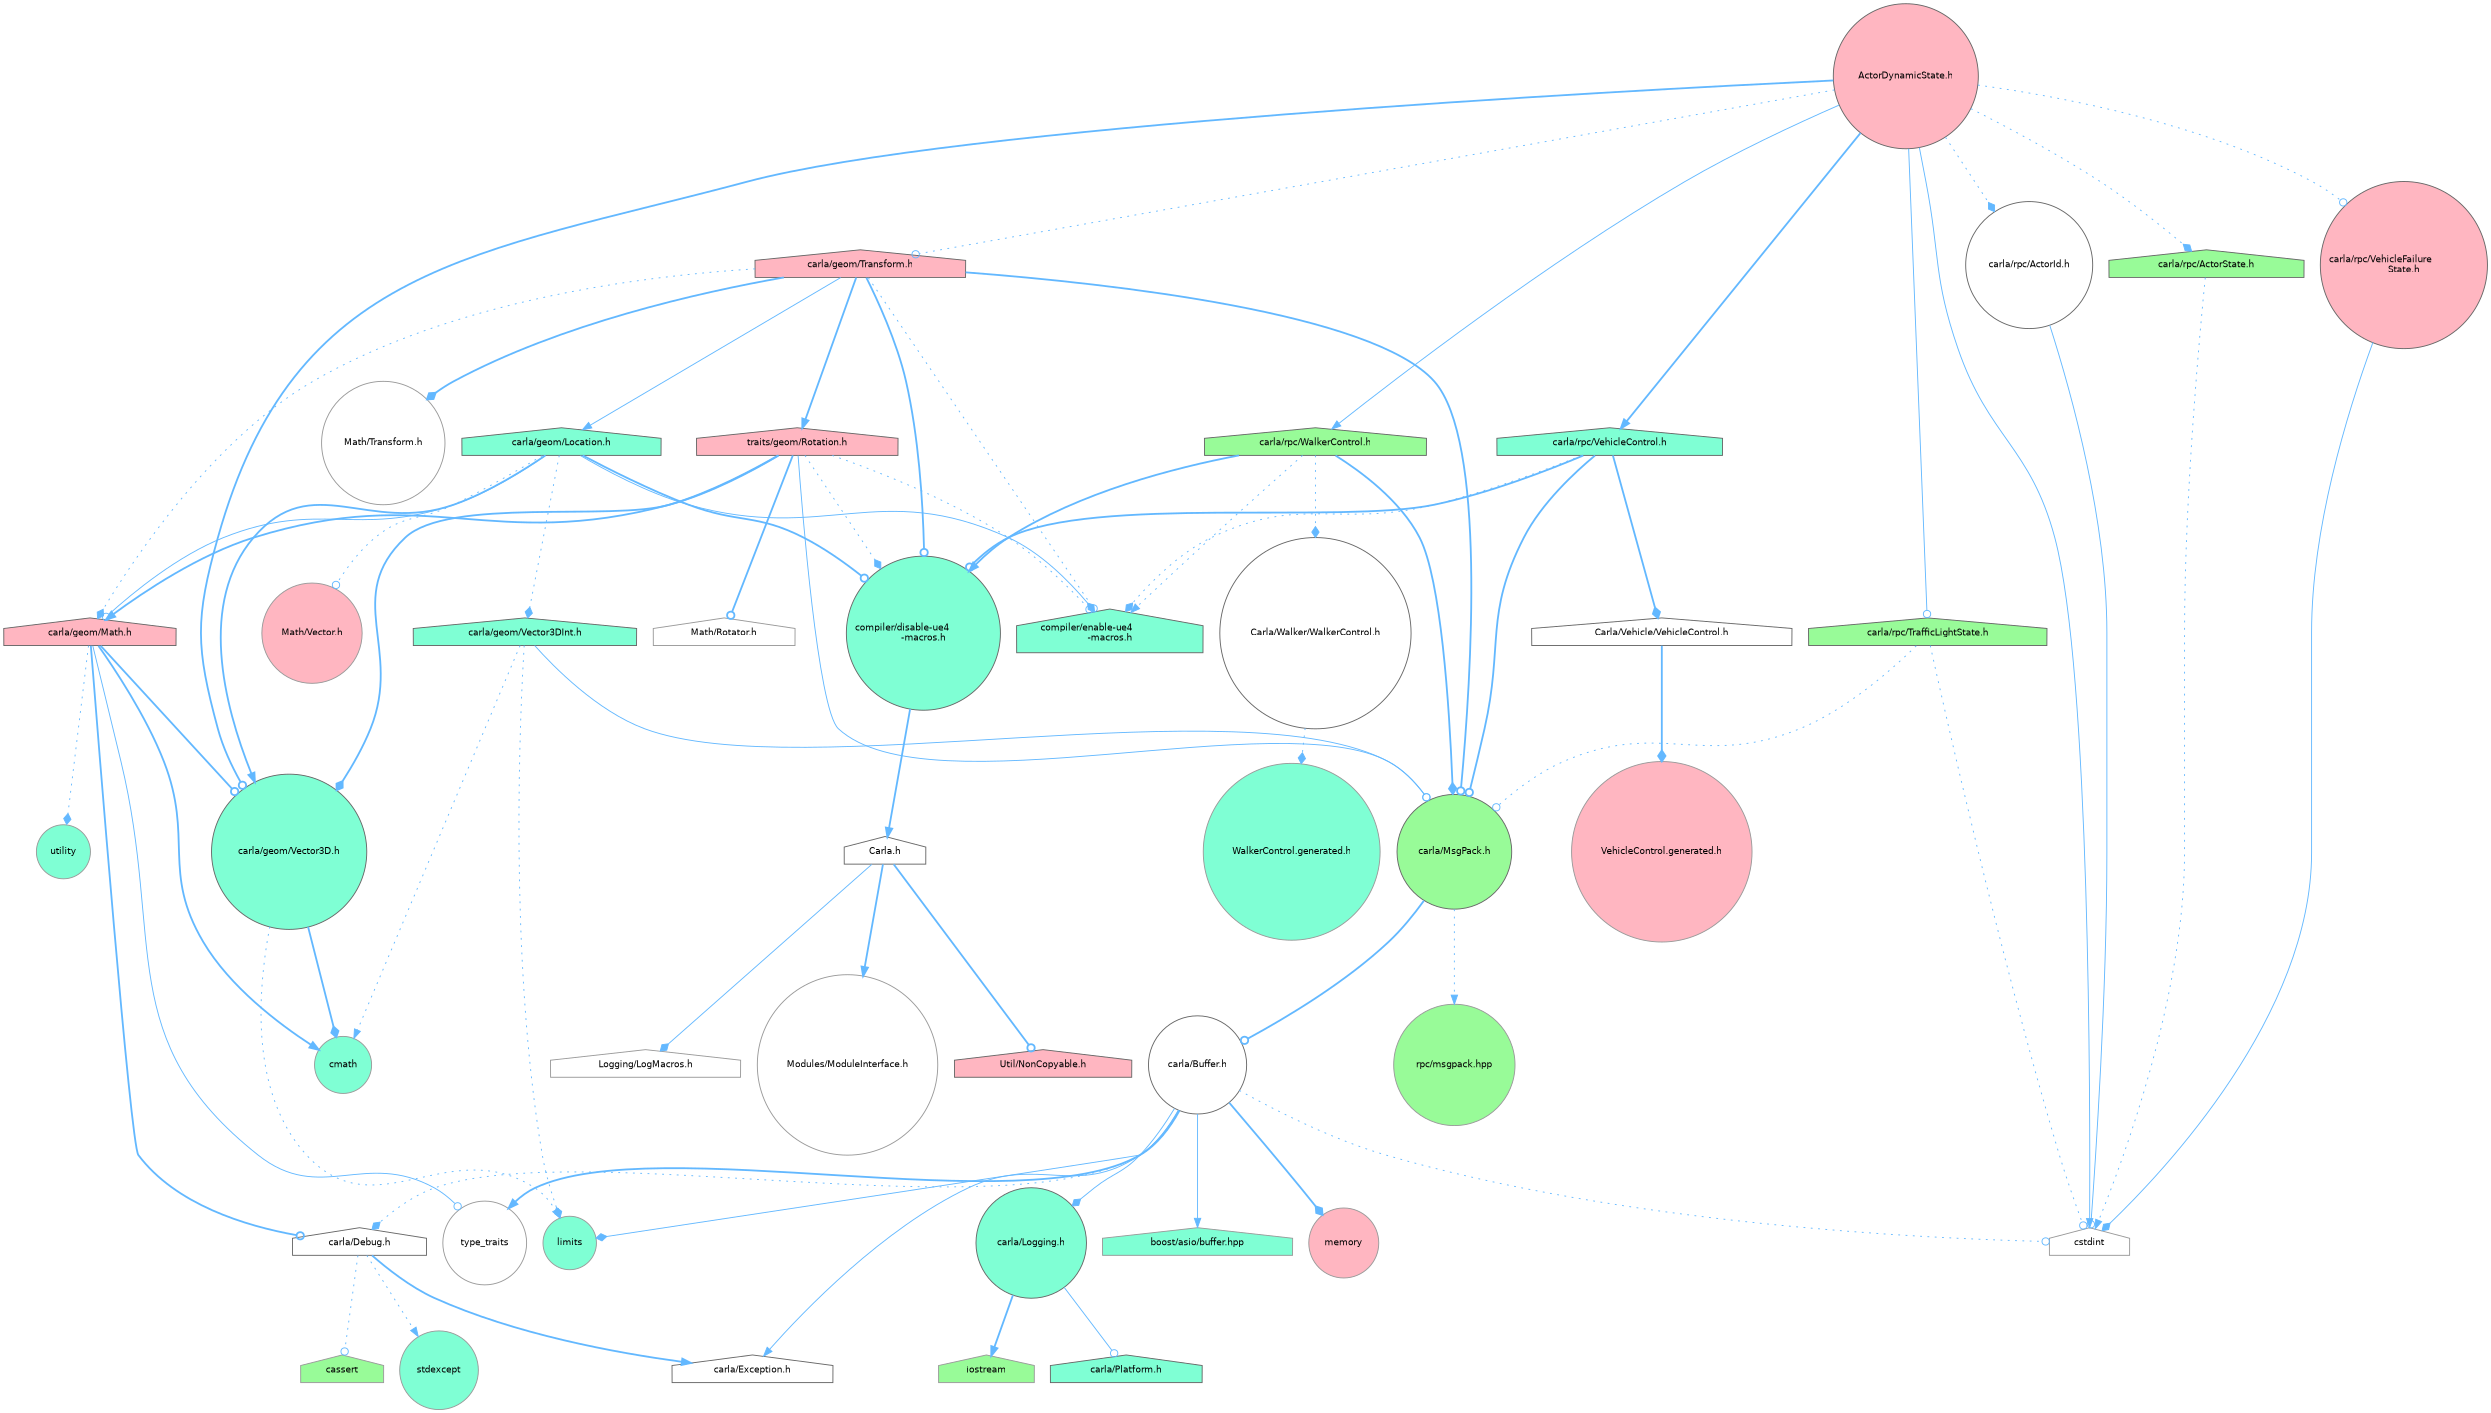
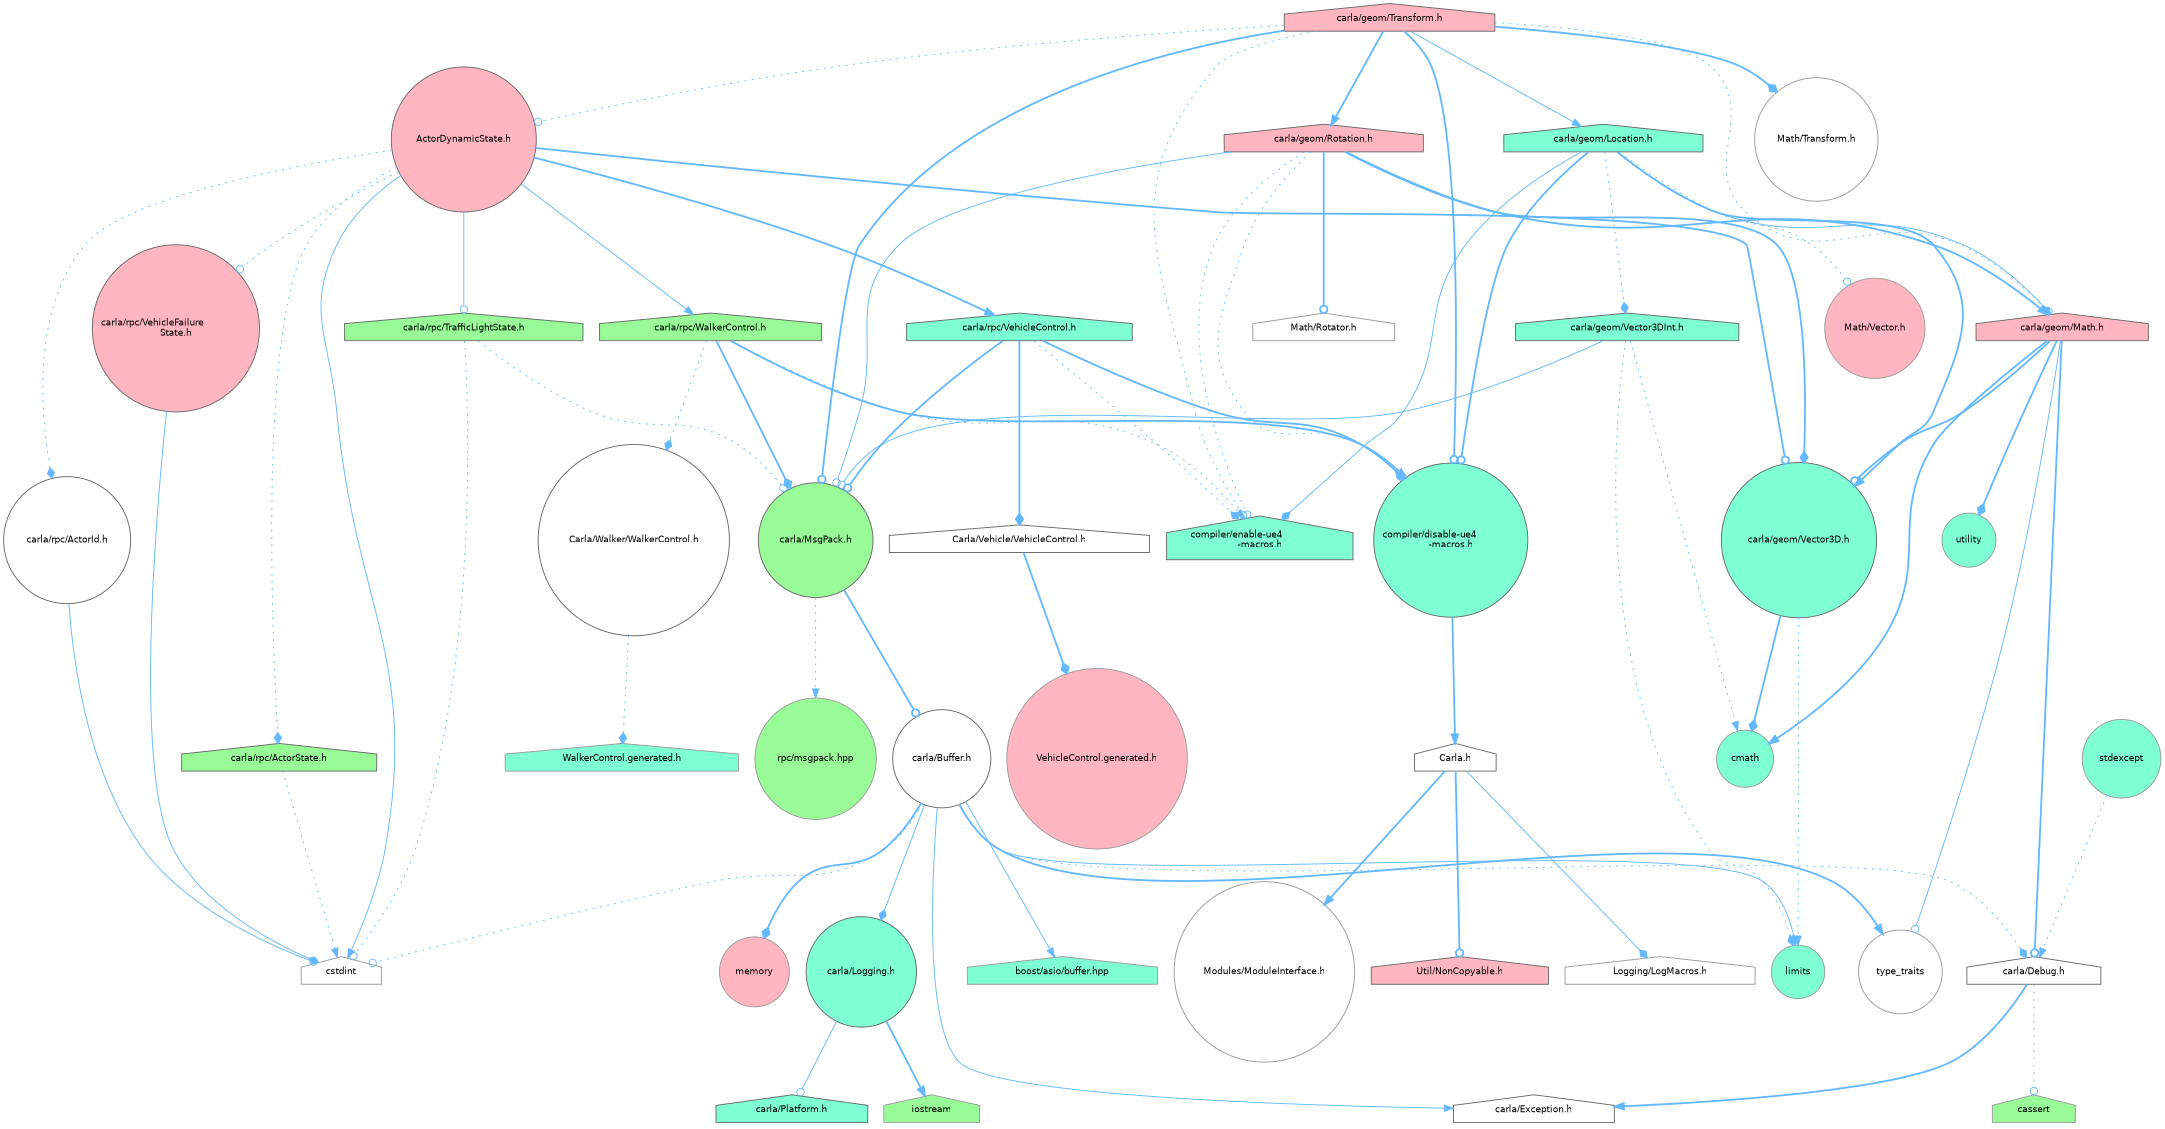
(1377, 172) -> (911, 57)
(797, 443) -> (1324, 139)
(78, 730) -> (2019, 422)
(1292, 852) -> (622, 759)
(390, 1292) -> (2075, 872)
